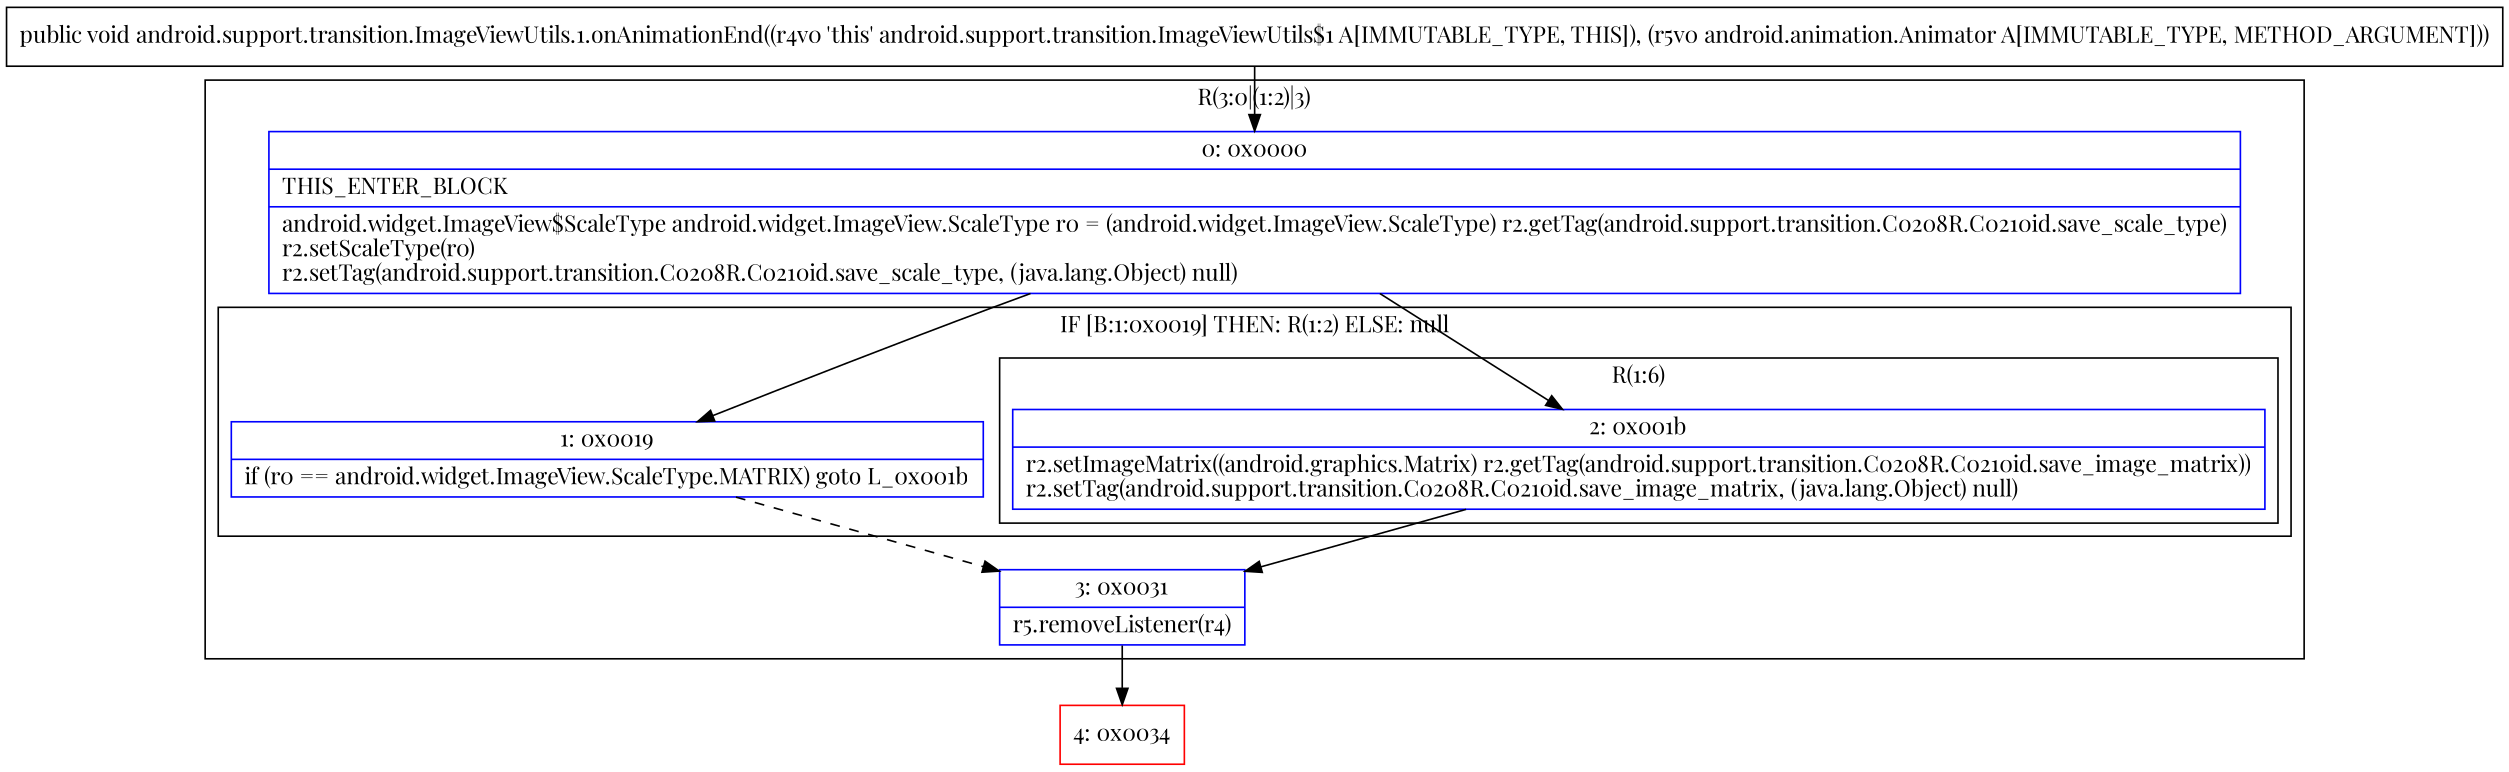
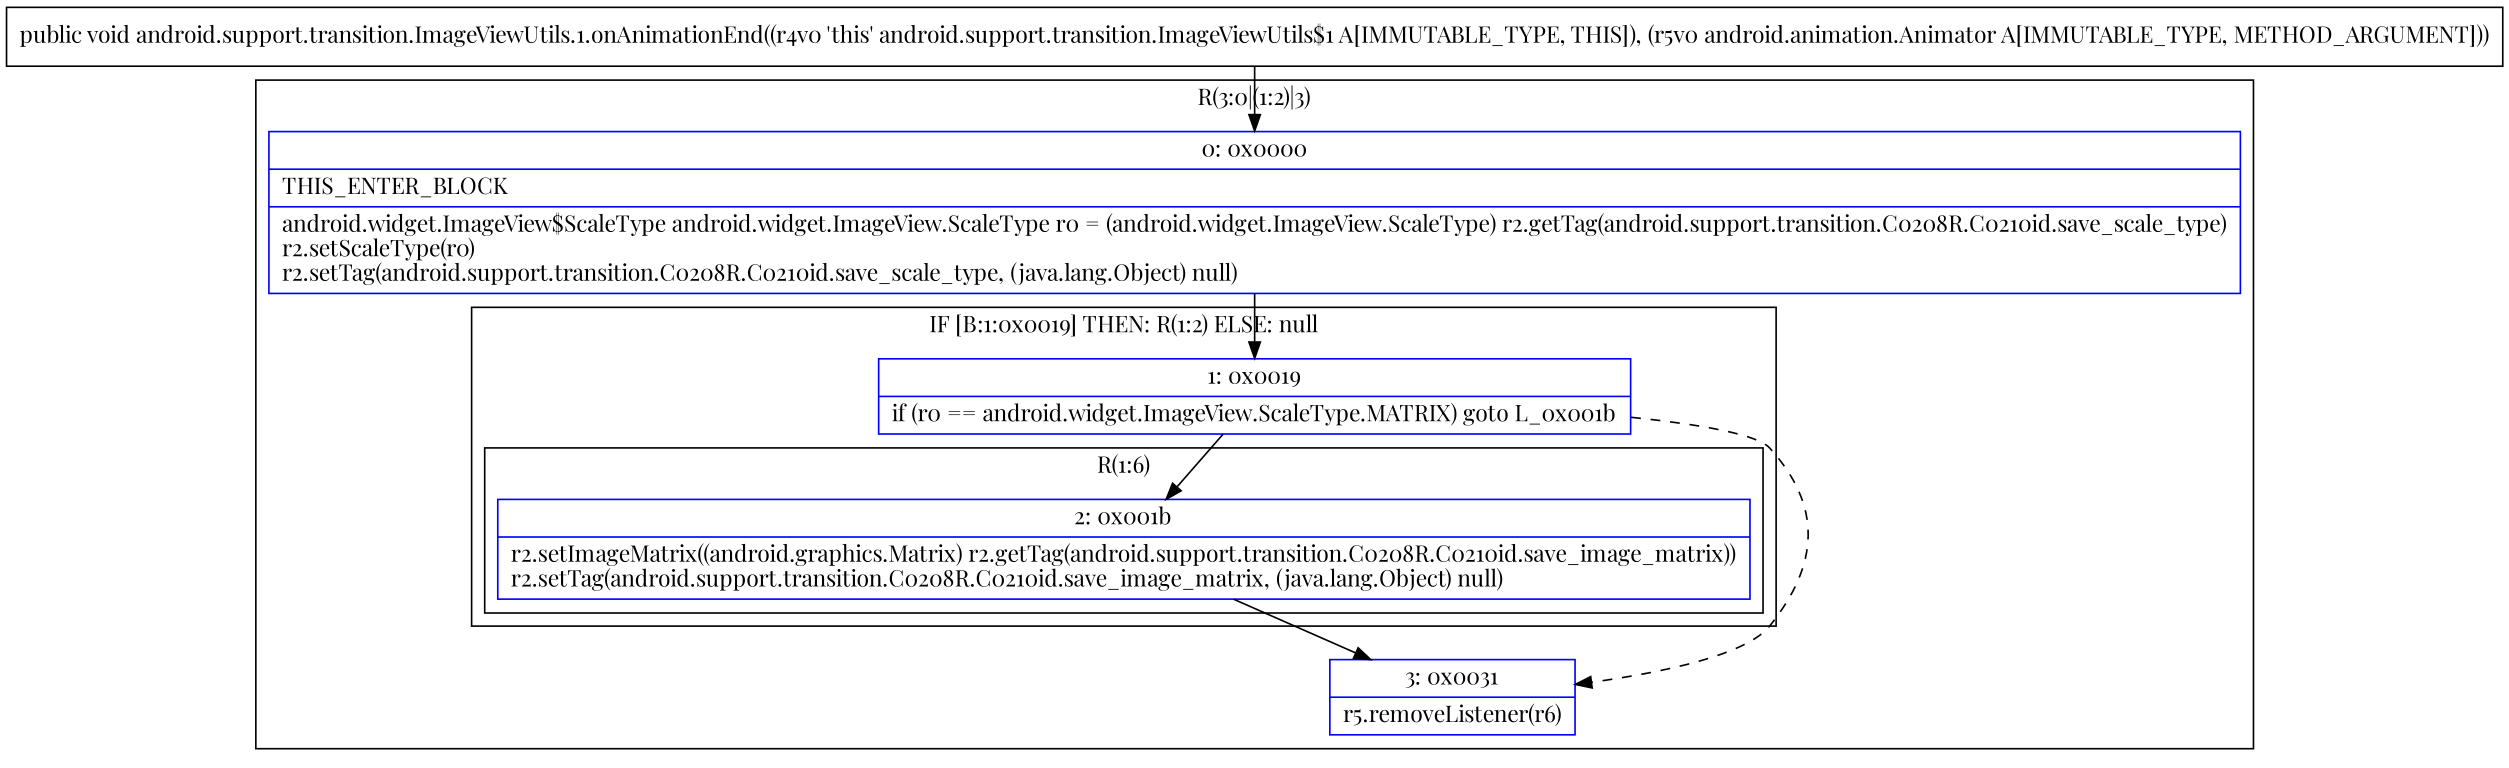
(1464, 347) -> (1200, 460)
(1122, 625) -> (1452, 715)
(1122, 735) -> none
